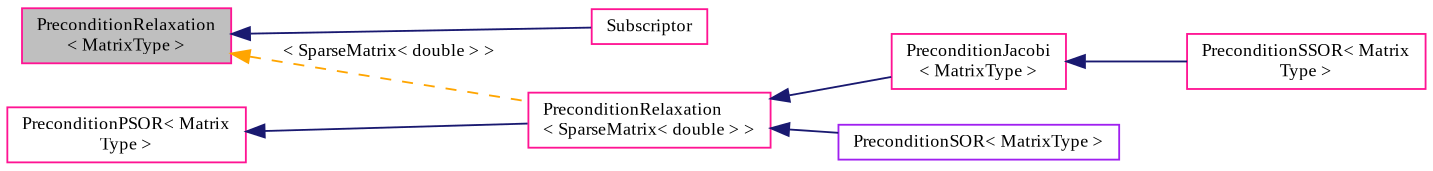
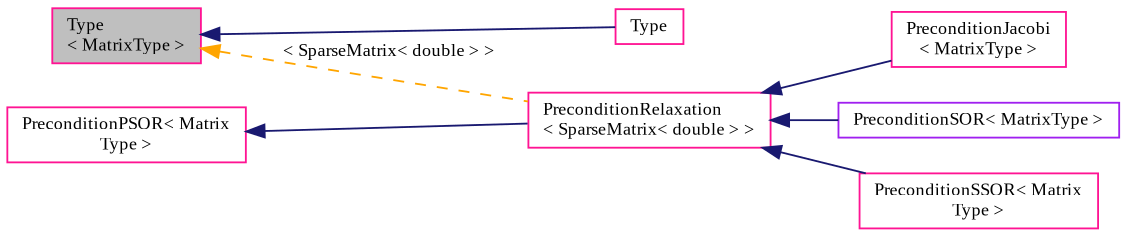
(649, 27) -> (649, 27)
(127, 36) -> (127, 36)
(1136, 61) -> (823, 163)
